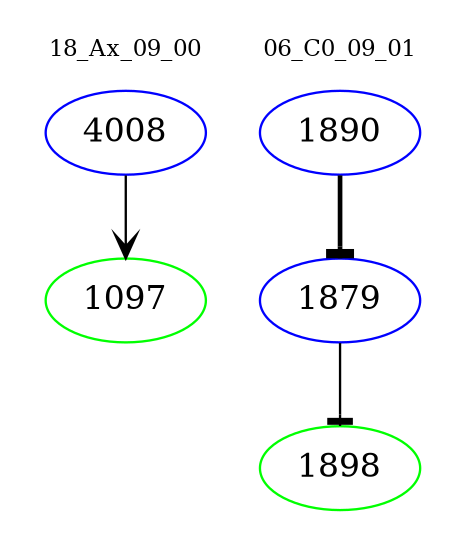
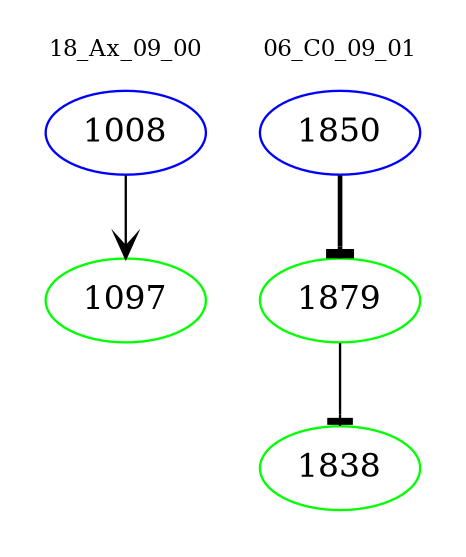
(126, 133) -> (126, 133)
(340, 133) -> (340, 133)
(340, 300) -> (340, 300)
(340, 468) -> (340, 468)
